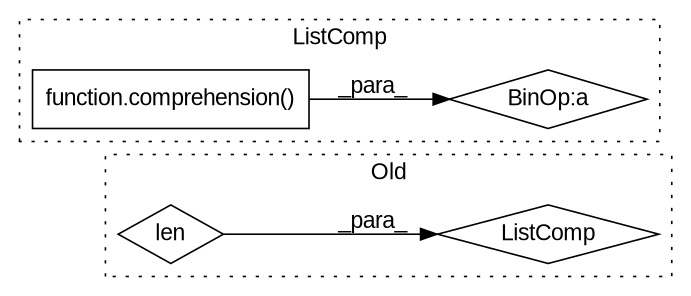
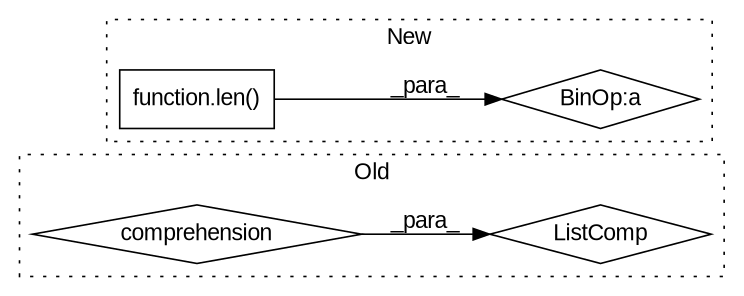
(340, 38) -> (409, 38)
(171, 99) -> (197, 99)
(171, 234) -> (197, 234)
